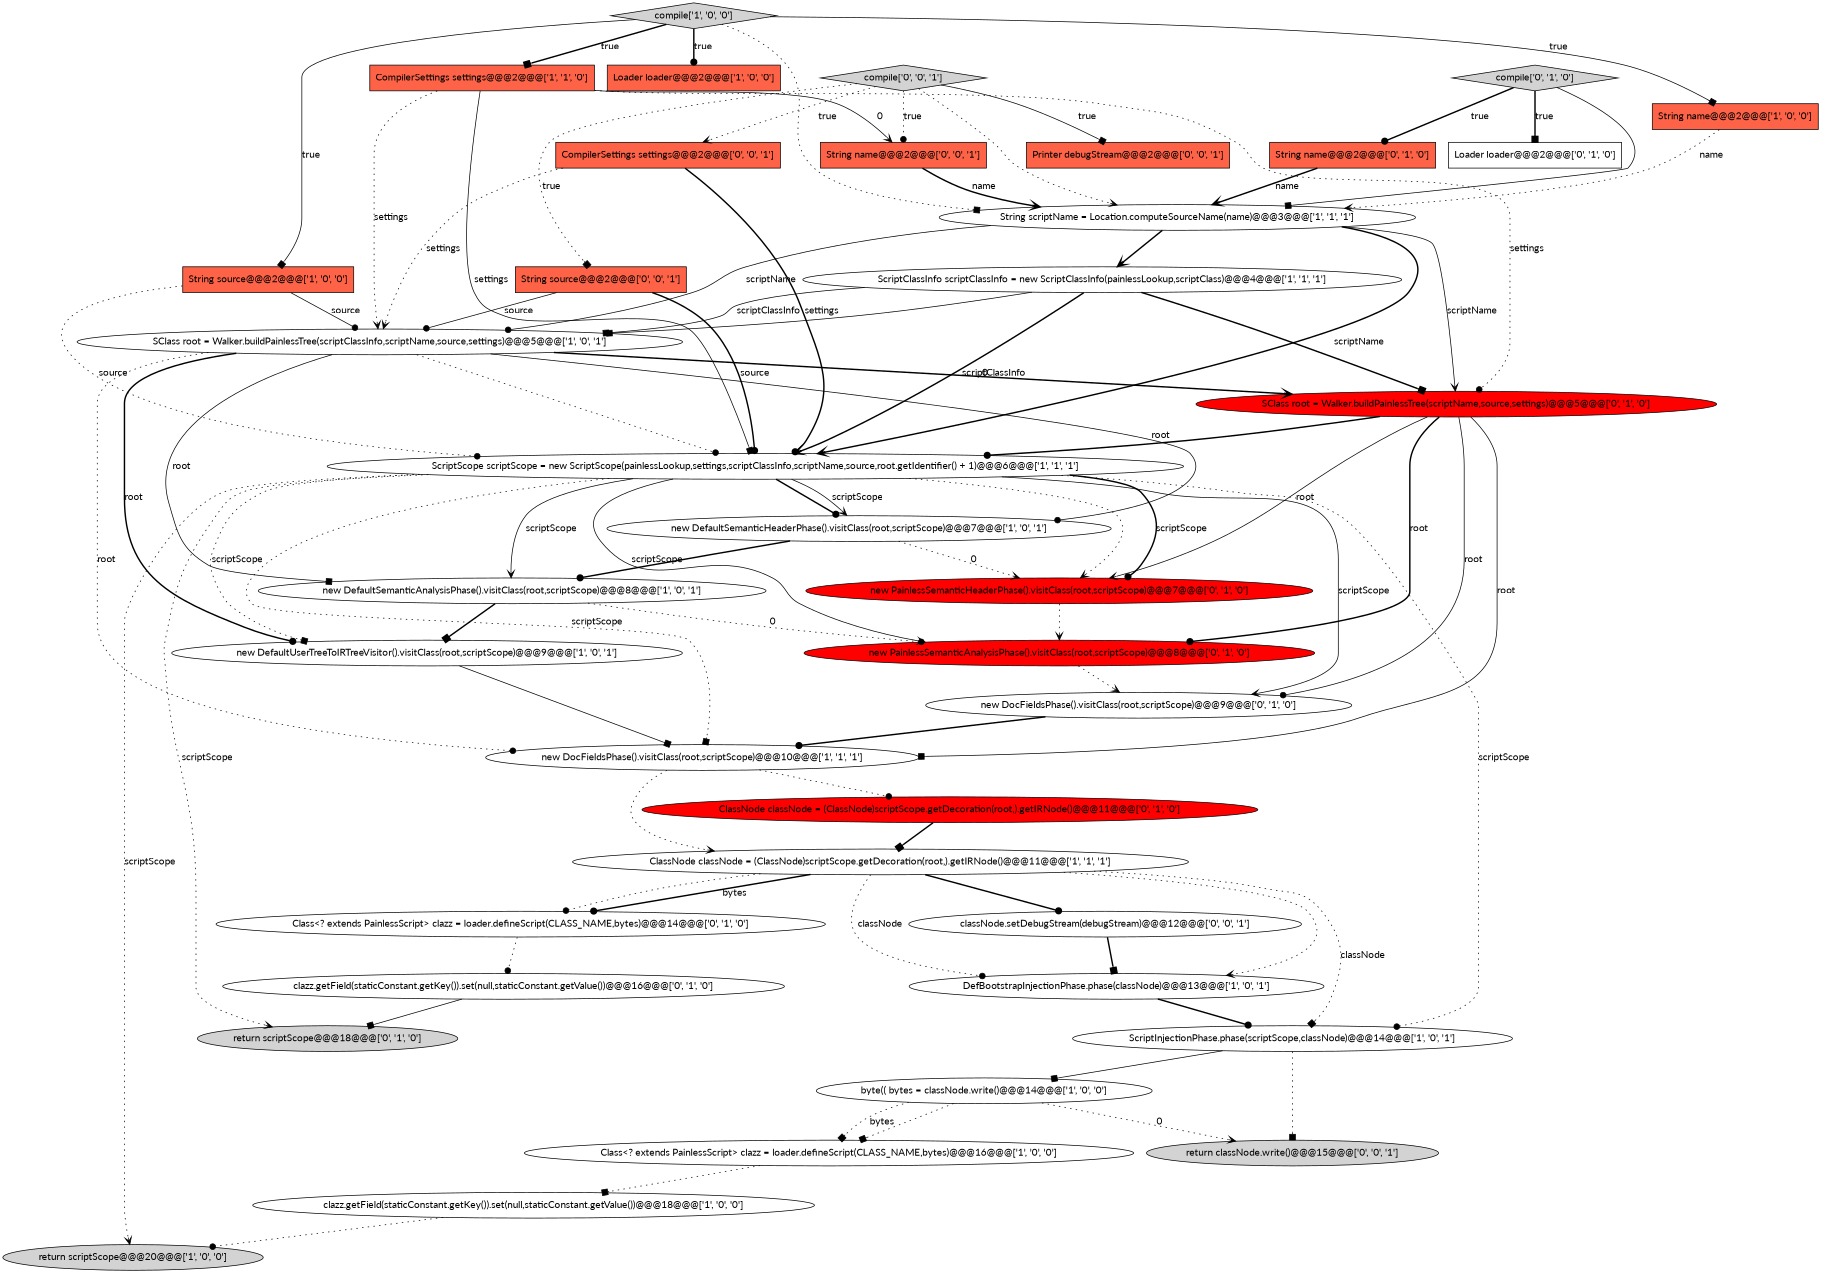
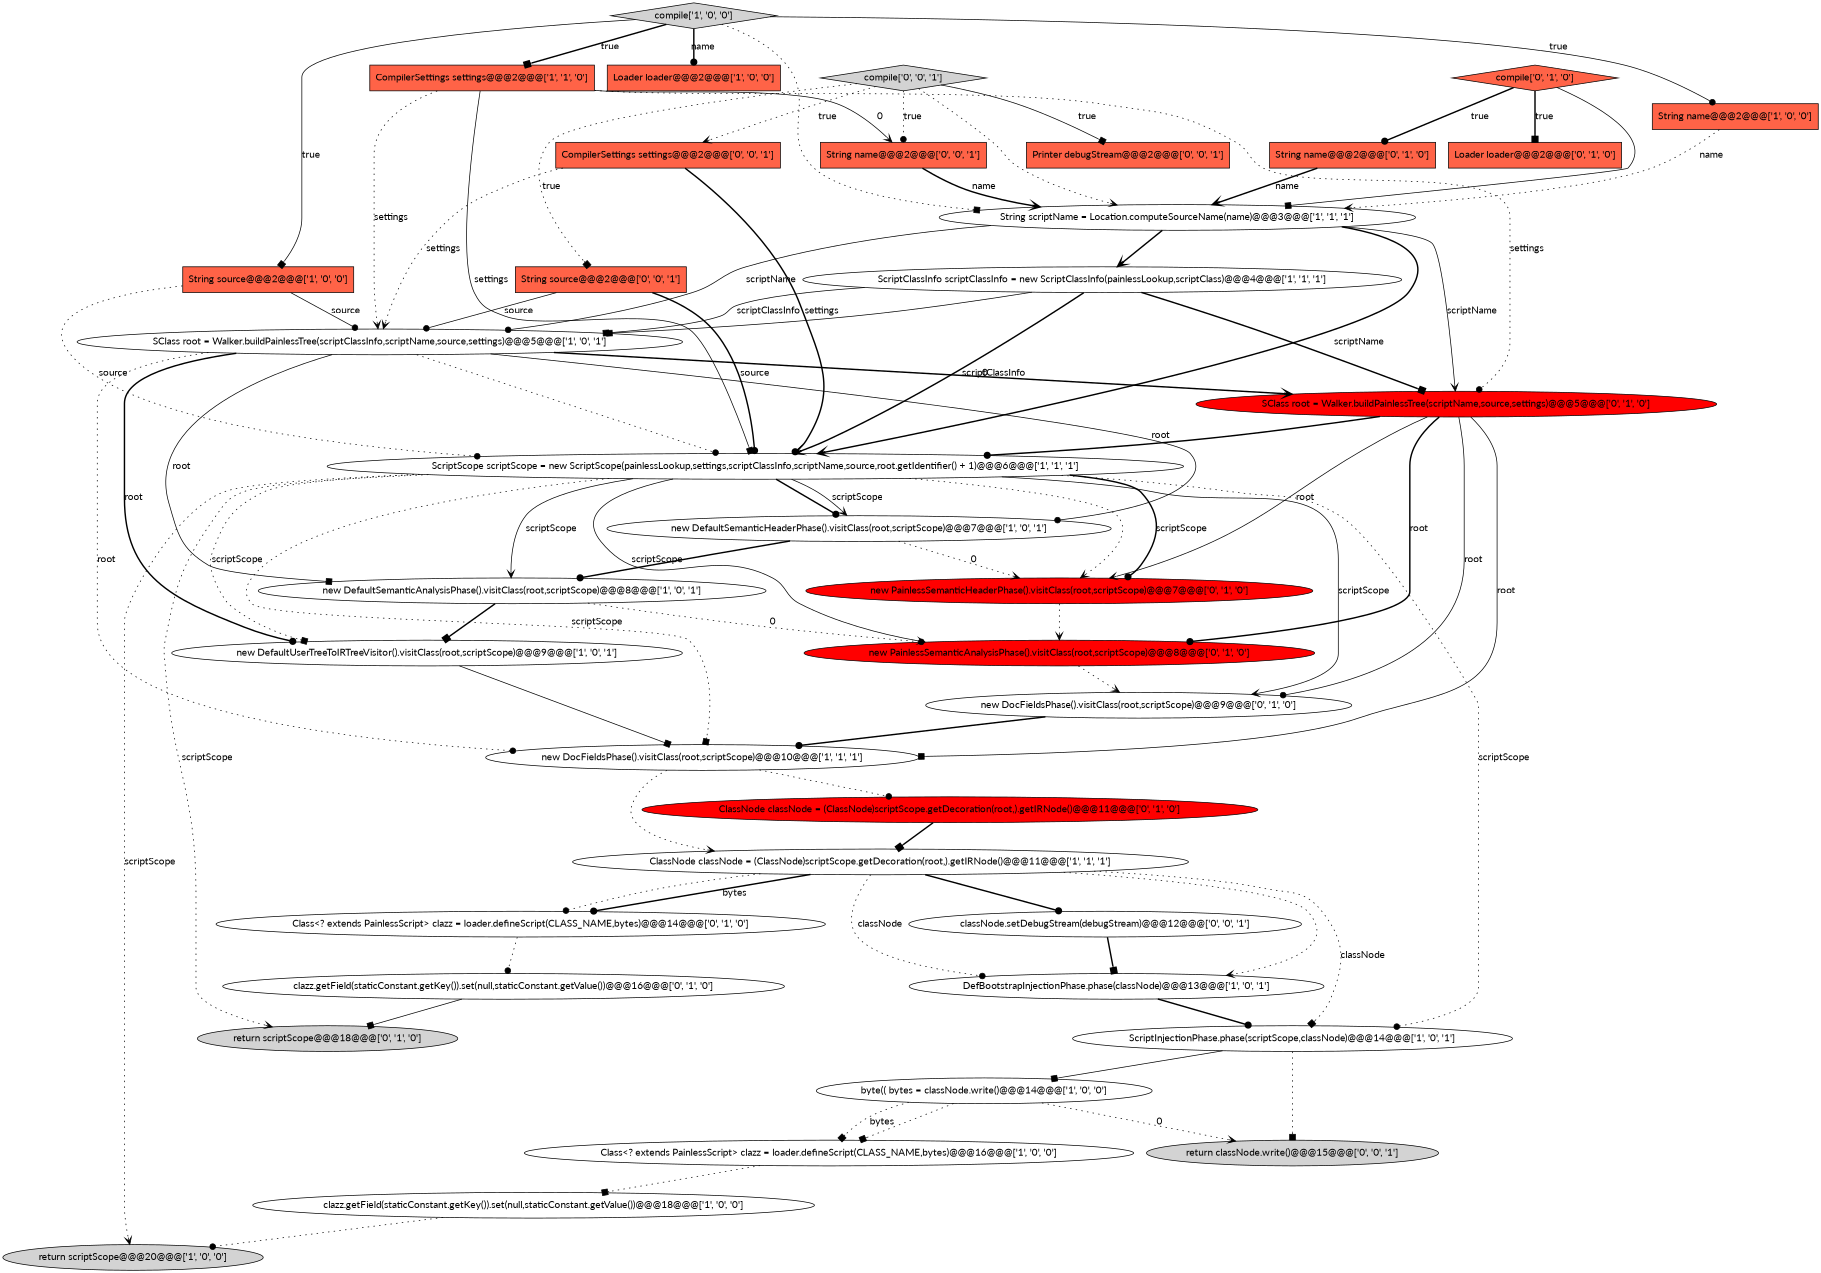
(1245, 28) -> (1245, 28)
(703, 47) -> (703, 47)
(1535, 78) -> (1535, 78)
(1535, 155) -> (1535, 155)
